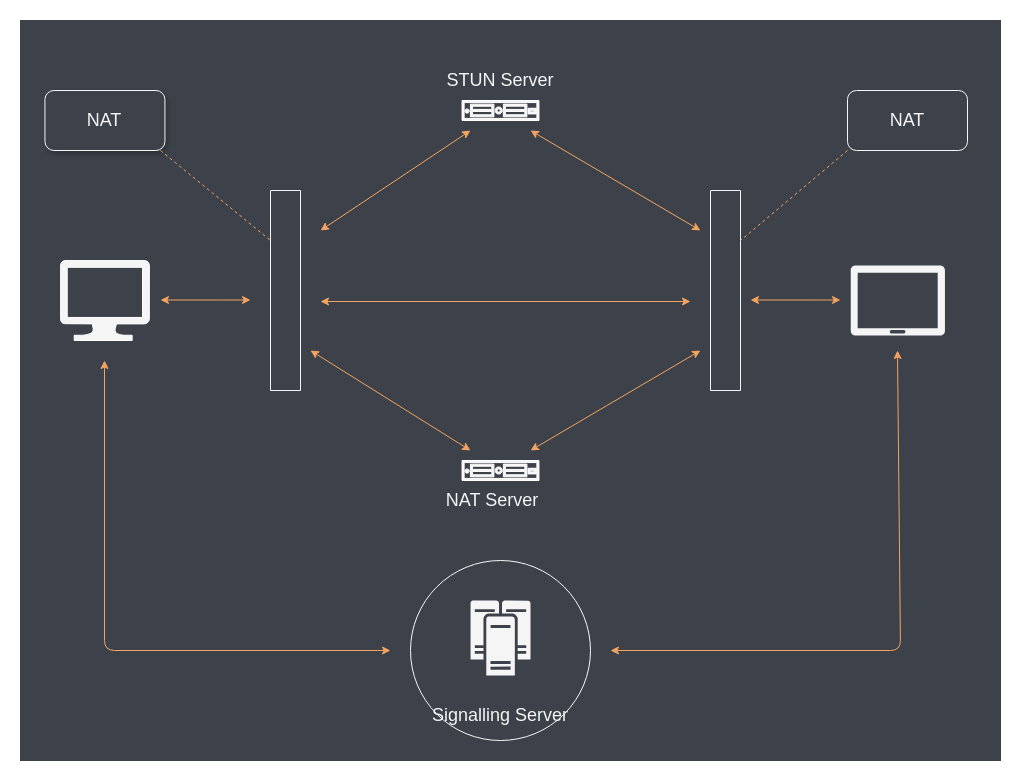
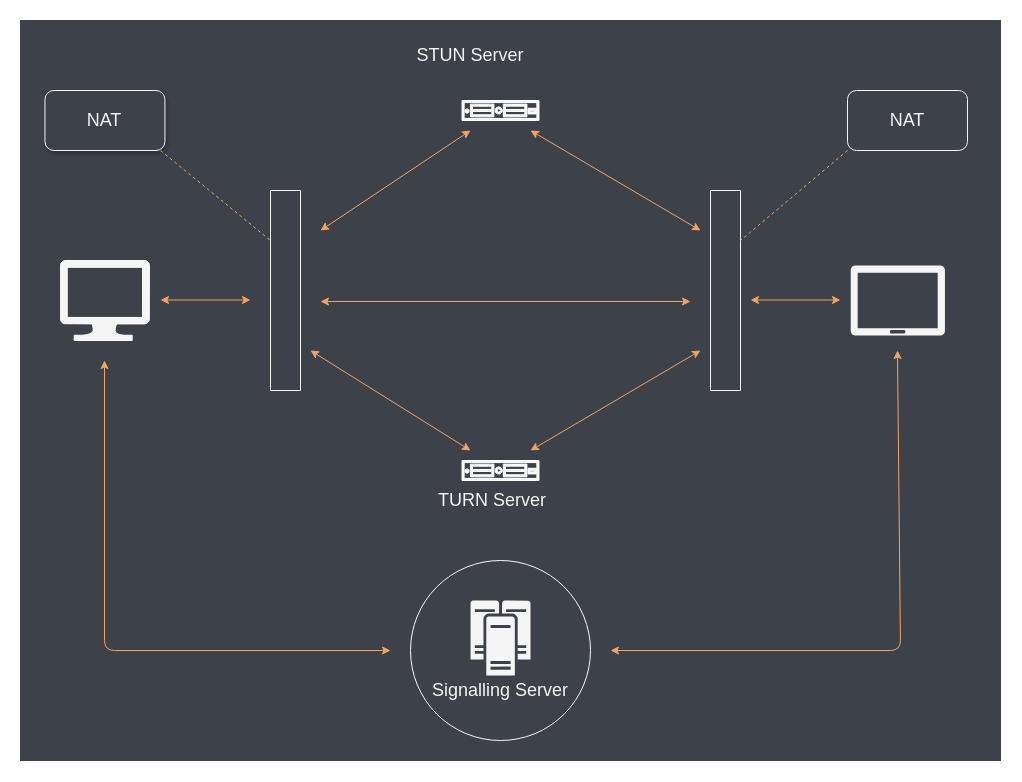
(501, 81) -> (471, 56)
(493, 501) -> (493, 501)
(501, 716) -> (501, 691)
